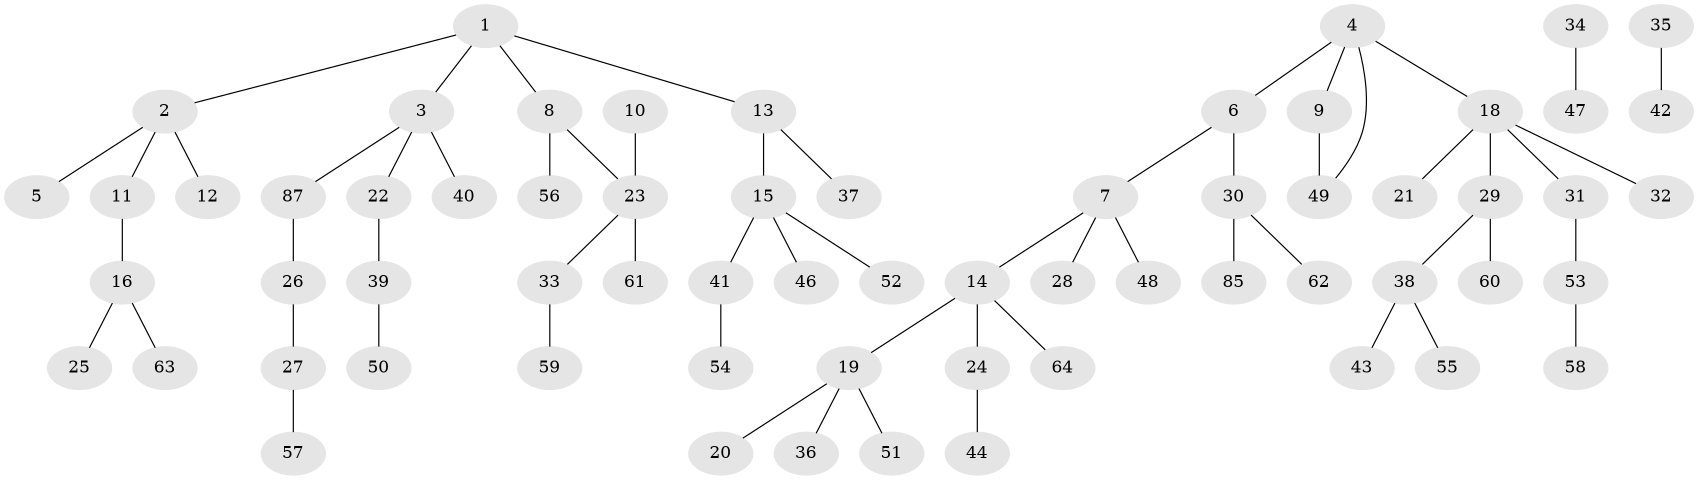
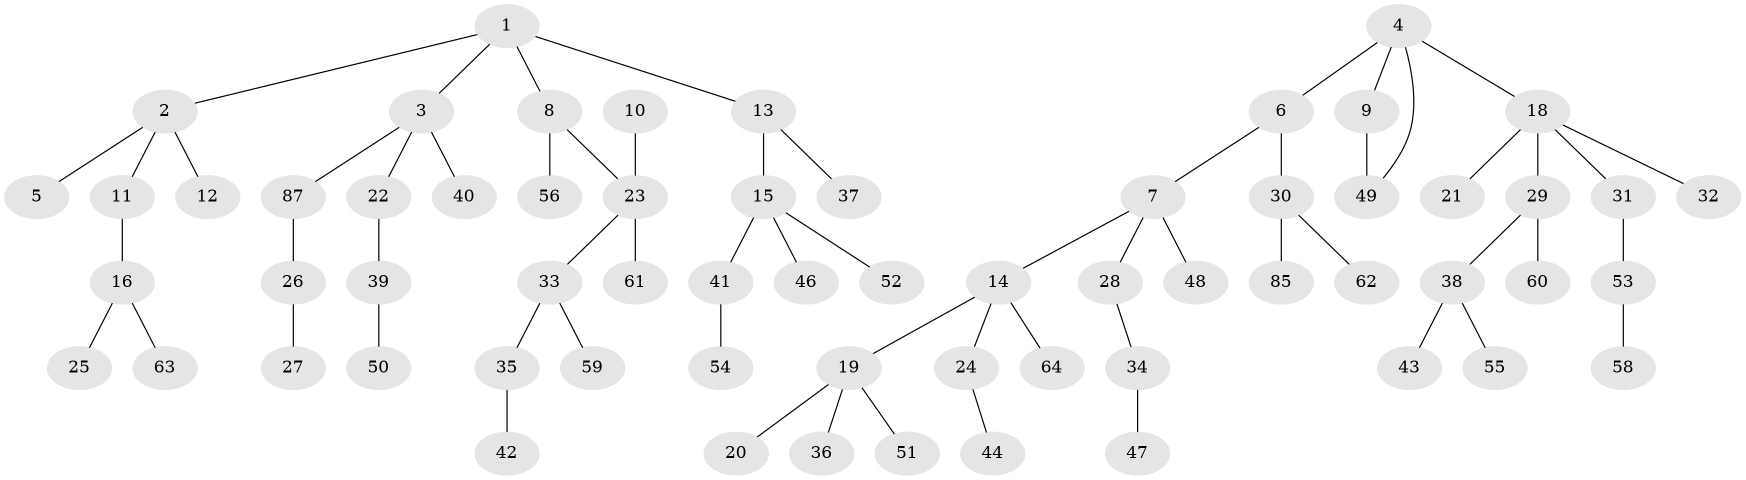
none -> (528, 325)
none -> (1124, 325)
(293, 454) -> none
